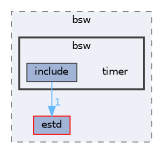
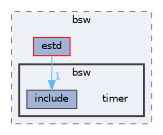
(52, 95) -> (52, 71)
